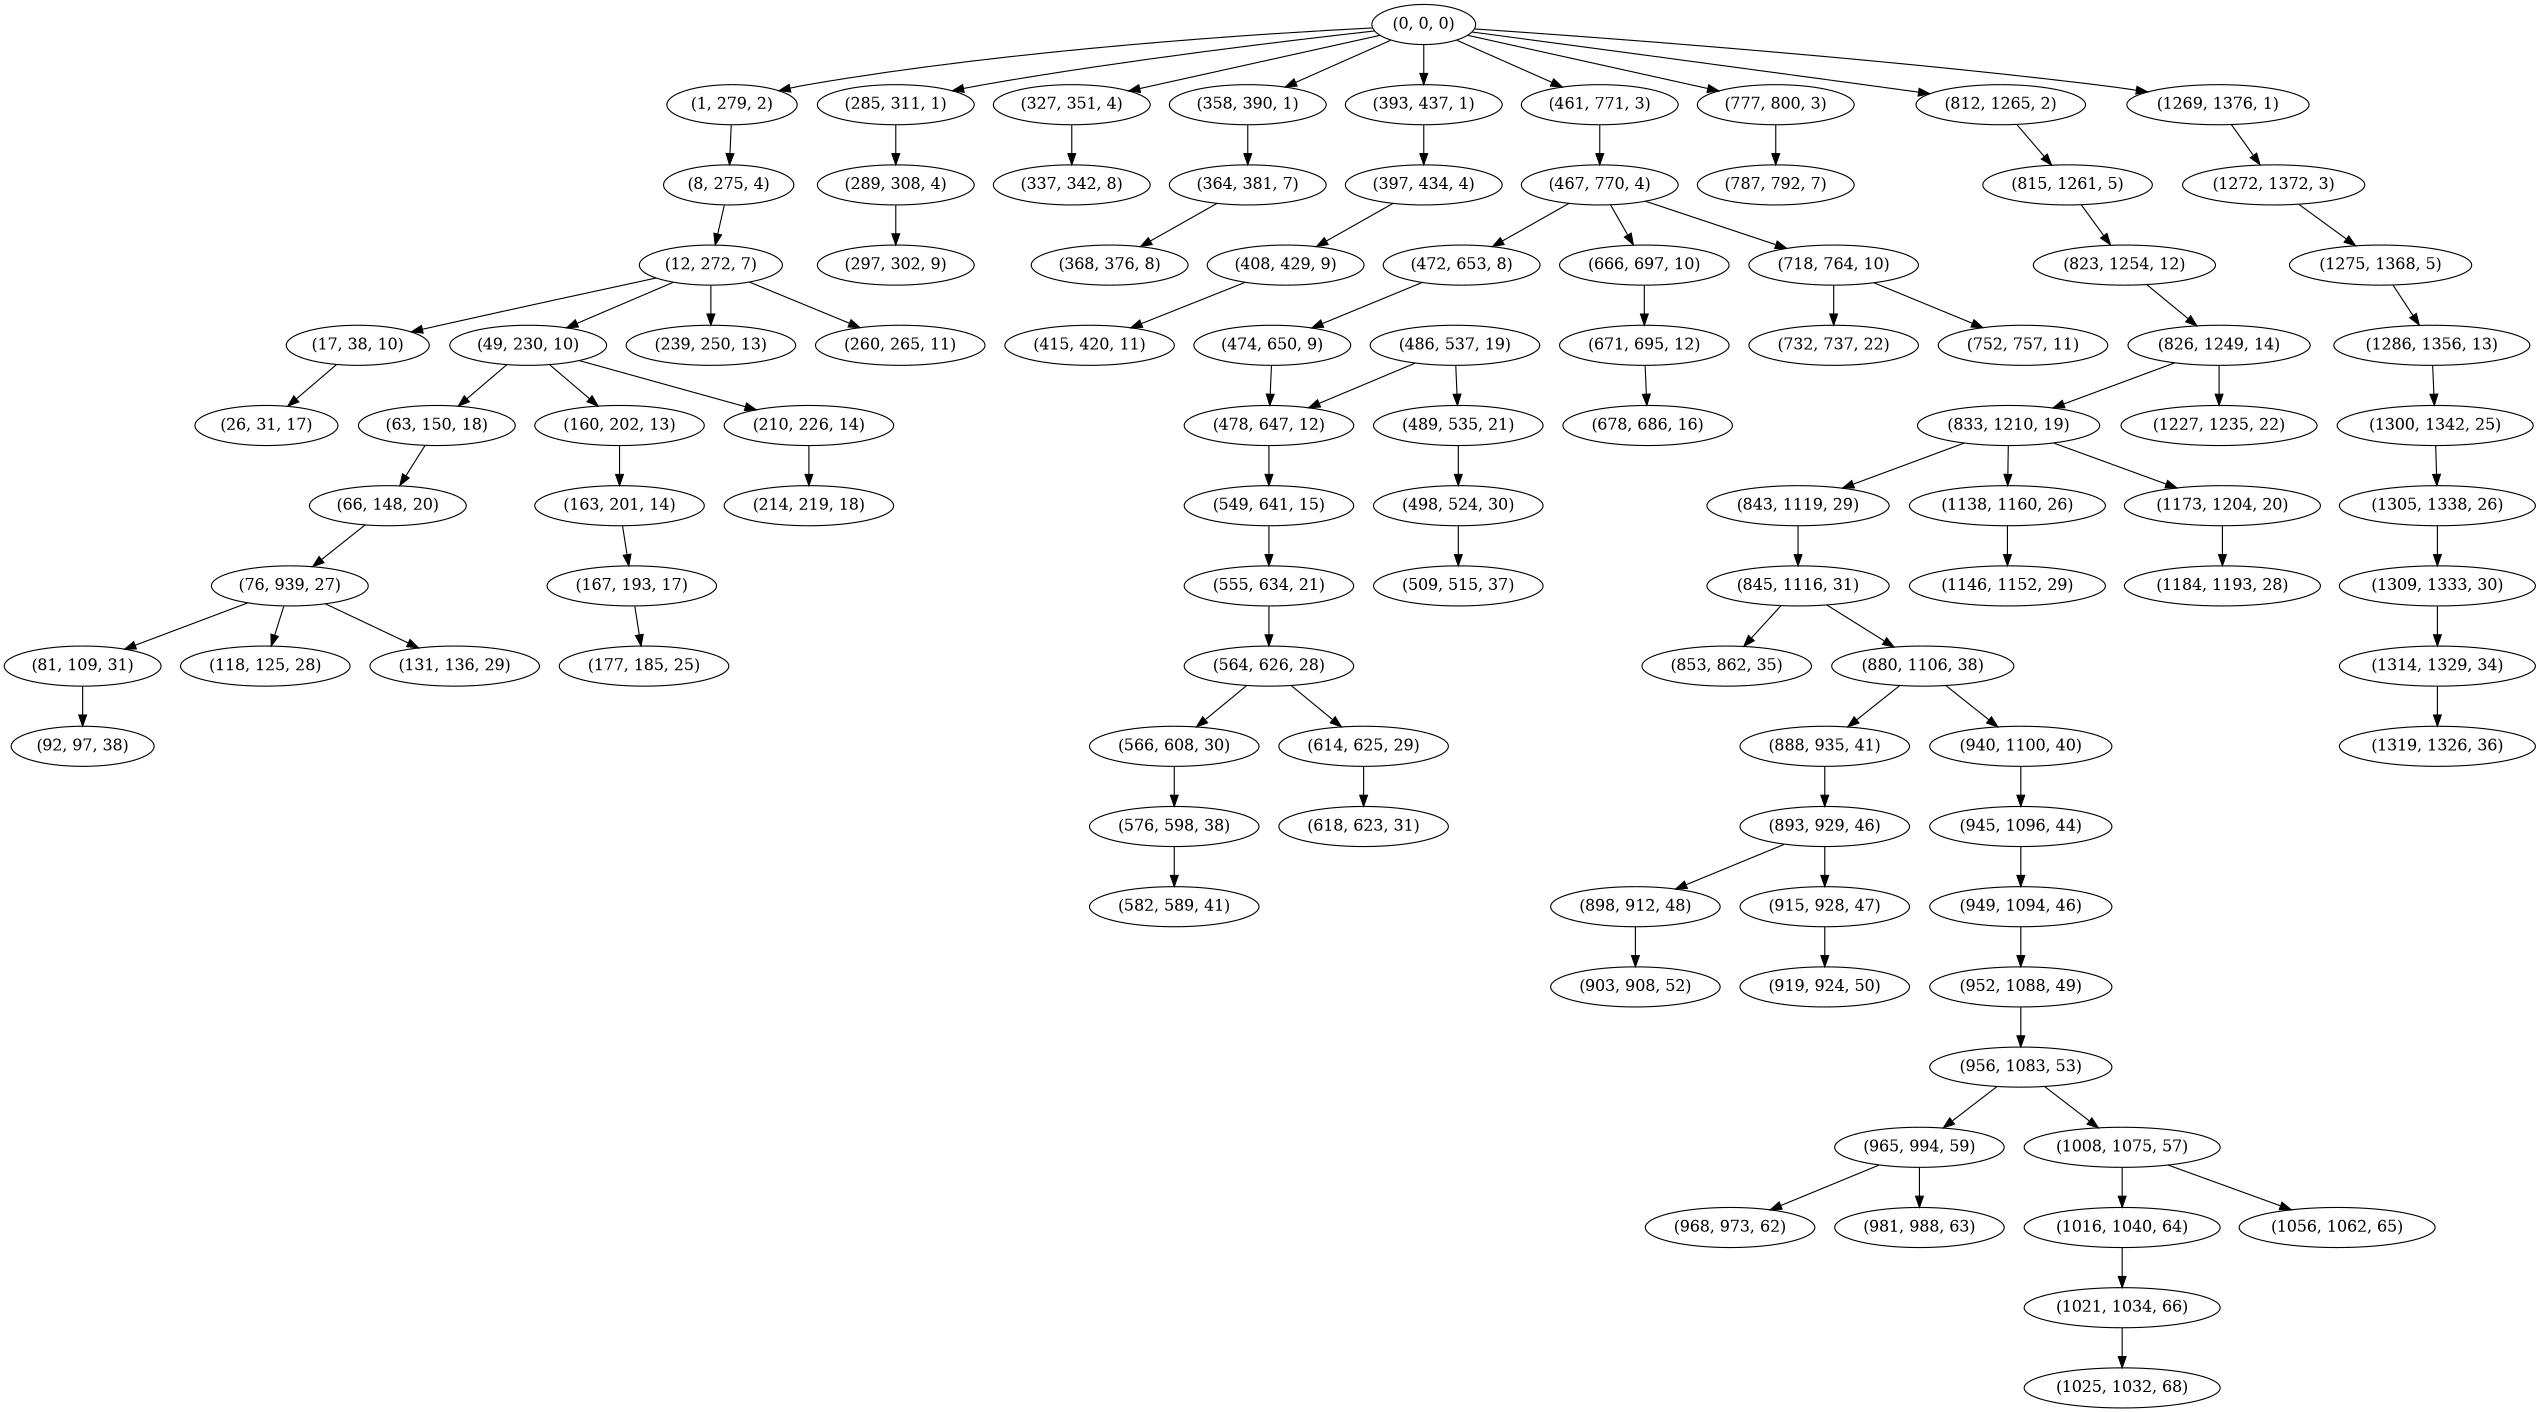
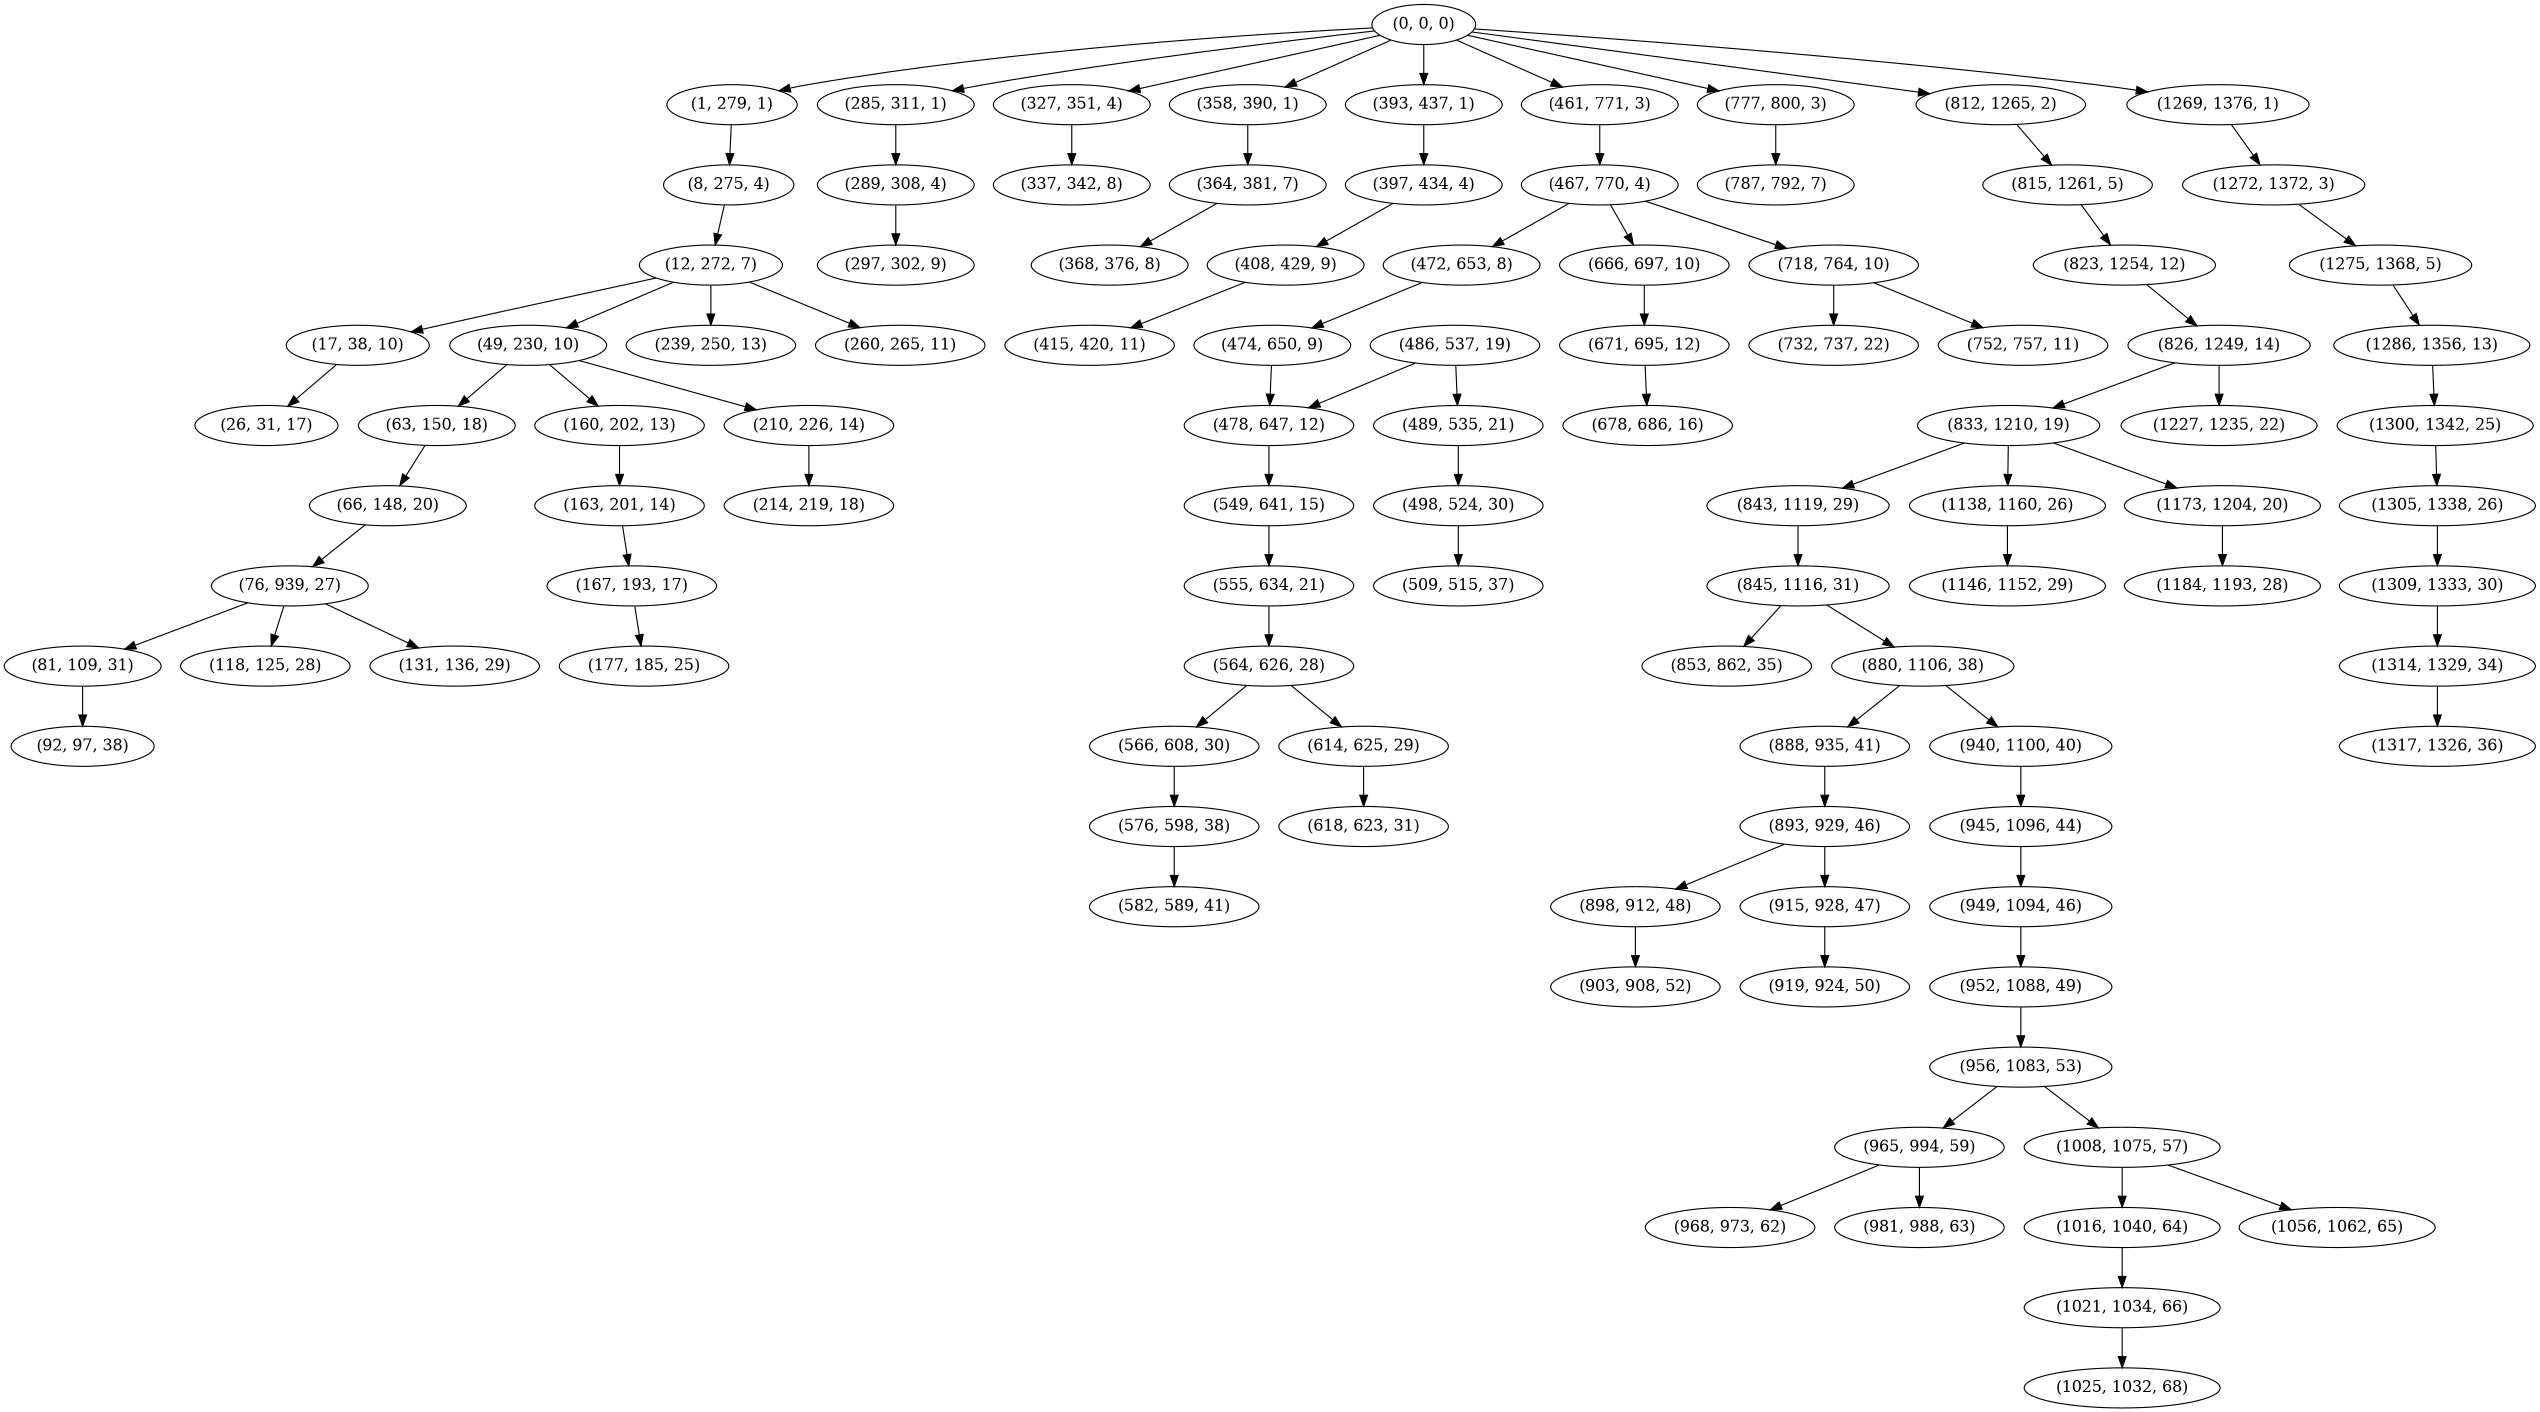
(732, 105) -> (732, 105)
(2437, 746) -> (2437, 746)
